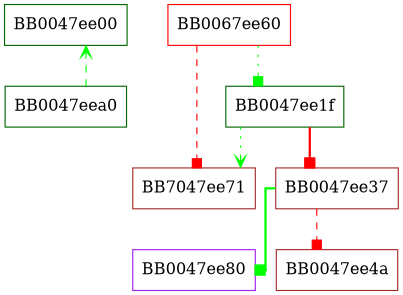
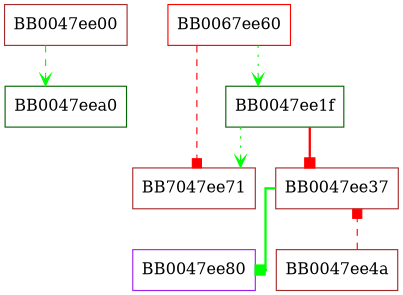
(66, 25) -> (66, 25)
(258, 60) -> (258, 60)
(86, 72) -> (46, 60)
(317, 223) -> (357, 235)
